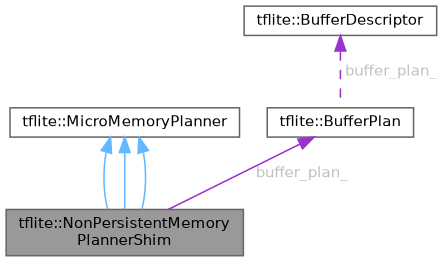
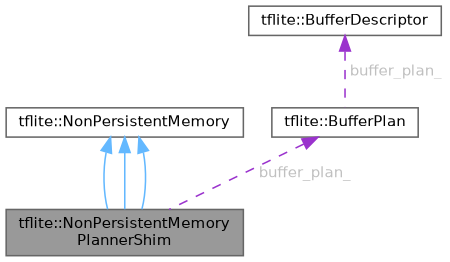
(125, 122) -> (125, 122)
(234, 177) -> (236, 177)
